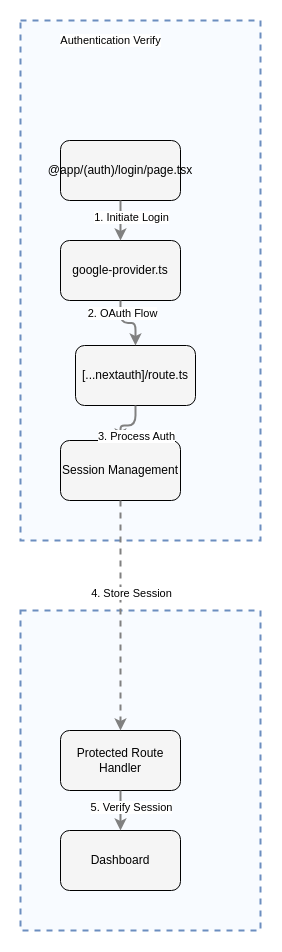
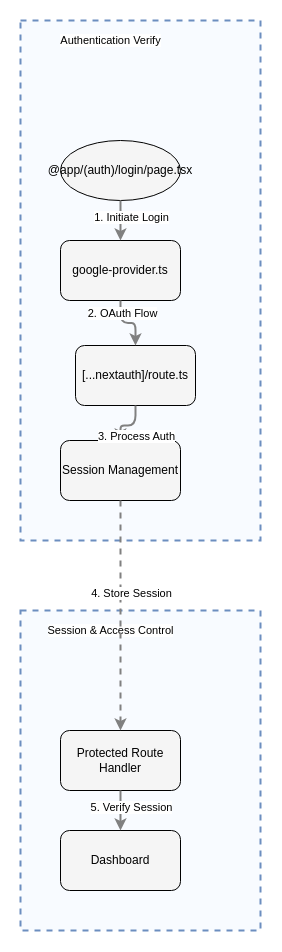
(121, 171) -> (121, 171)
none -> (111, 631)
